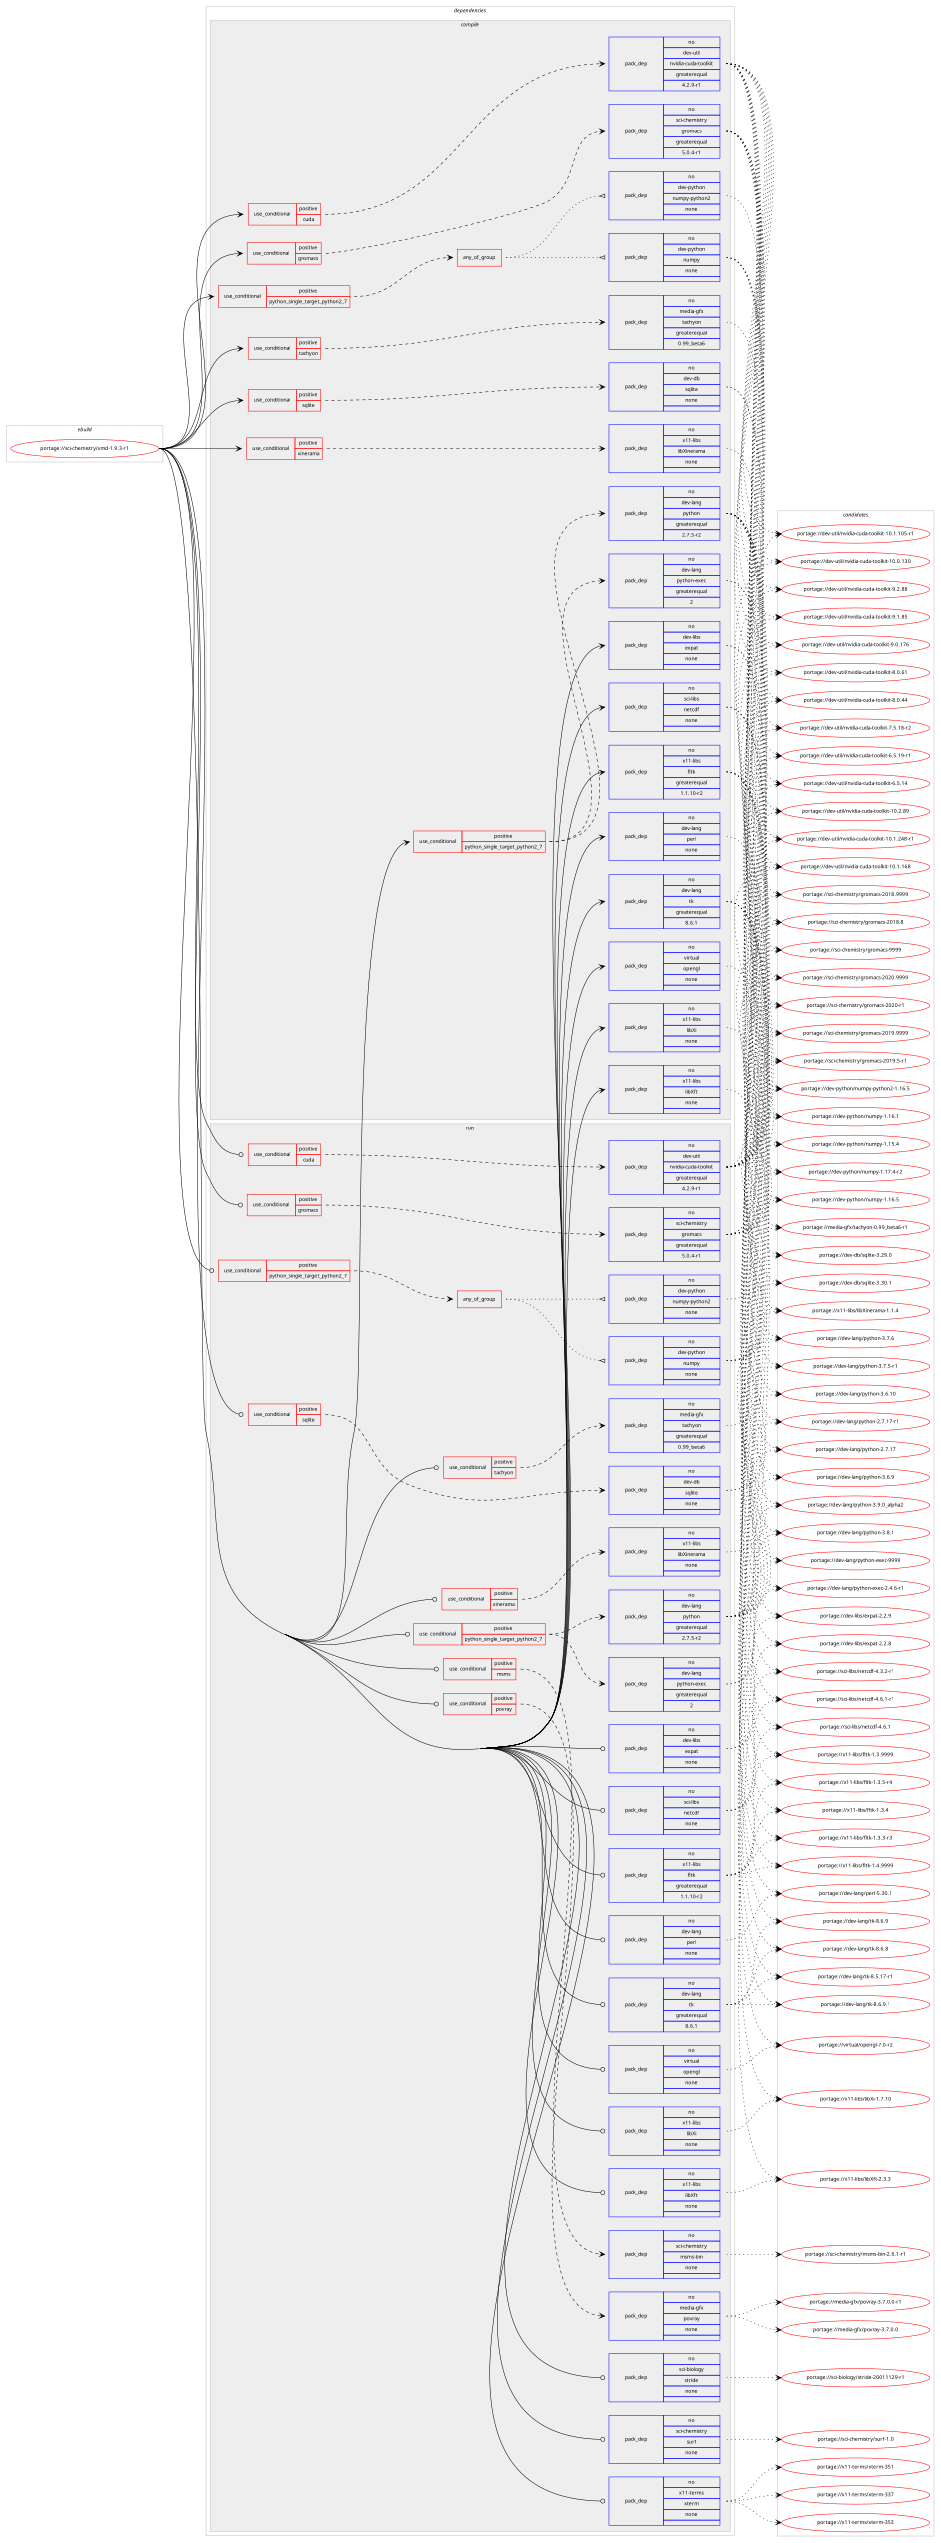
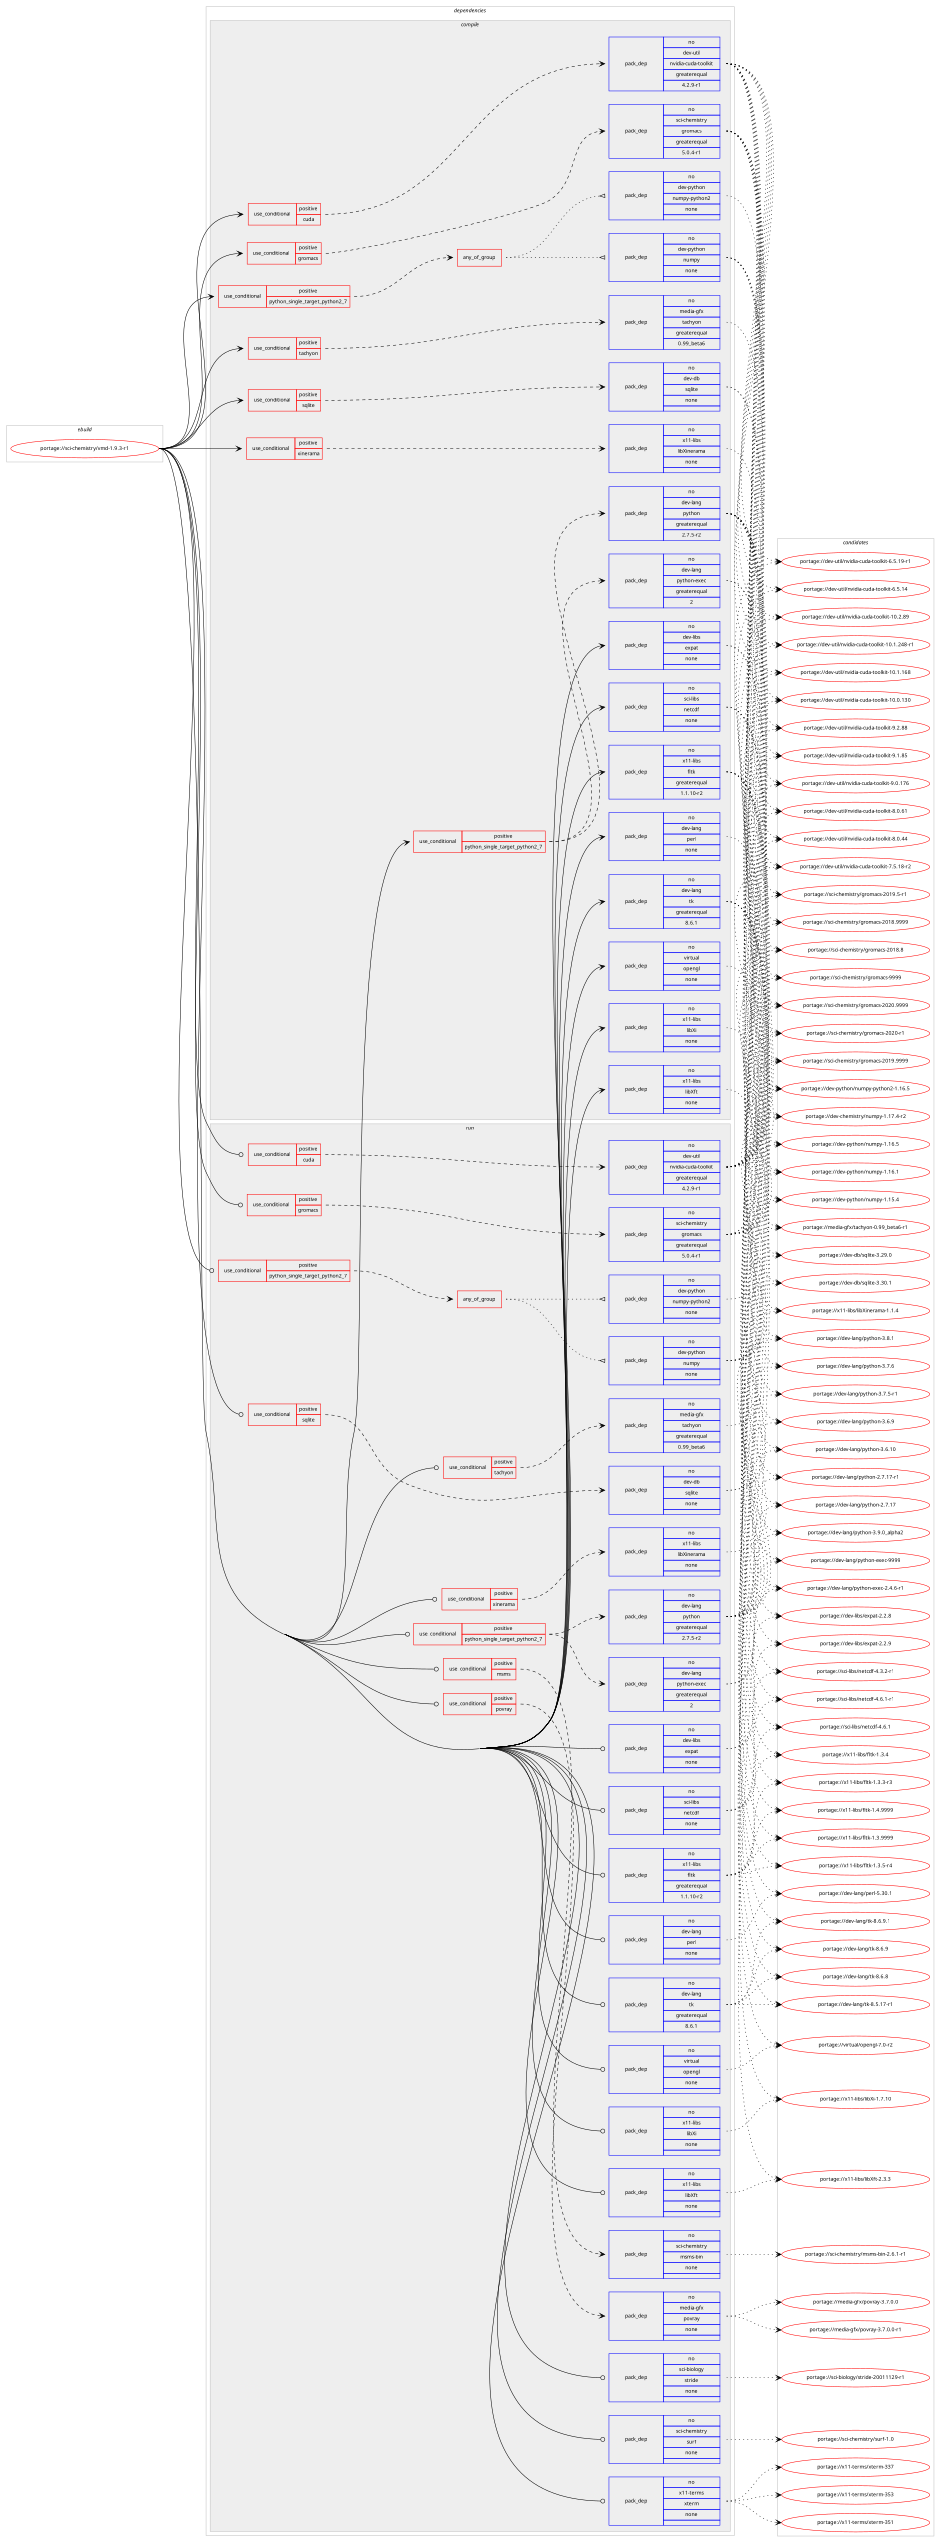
(856, 534) -> none
(856, 1172) -> (856, 1117)
